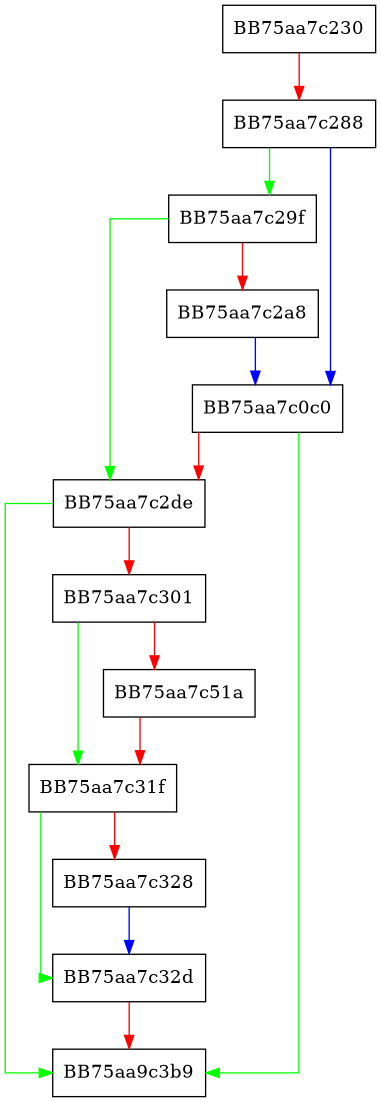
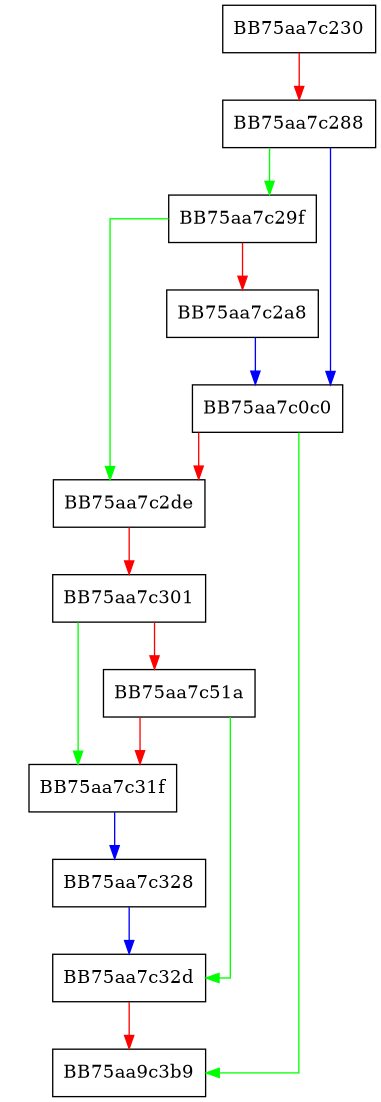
(5, 781) -> none
(115, 829) -> (115, 829)
(41, 896) -> (230, 853)
